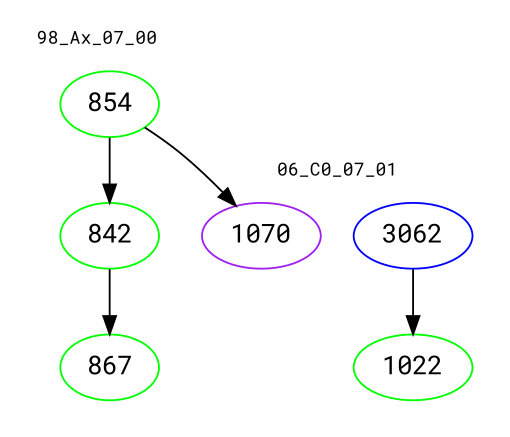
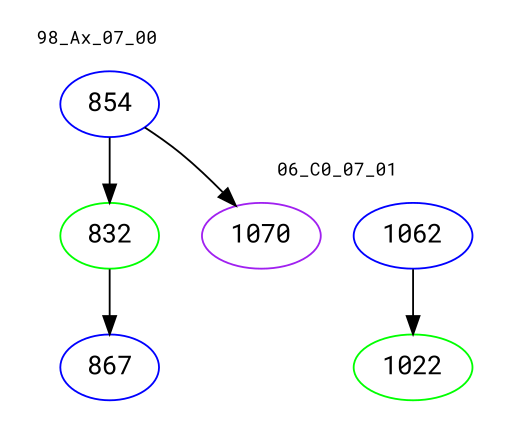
(110, 104) -> (110, 104)
(110, 236) -> (110, 236)
(413, 236) -> (413, 236)
(110, 367) -> (110, 367)
